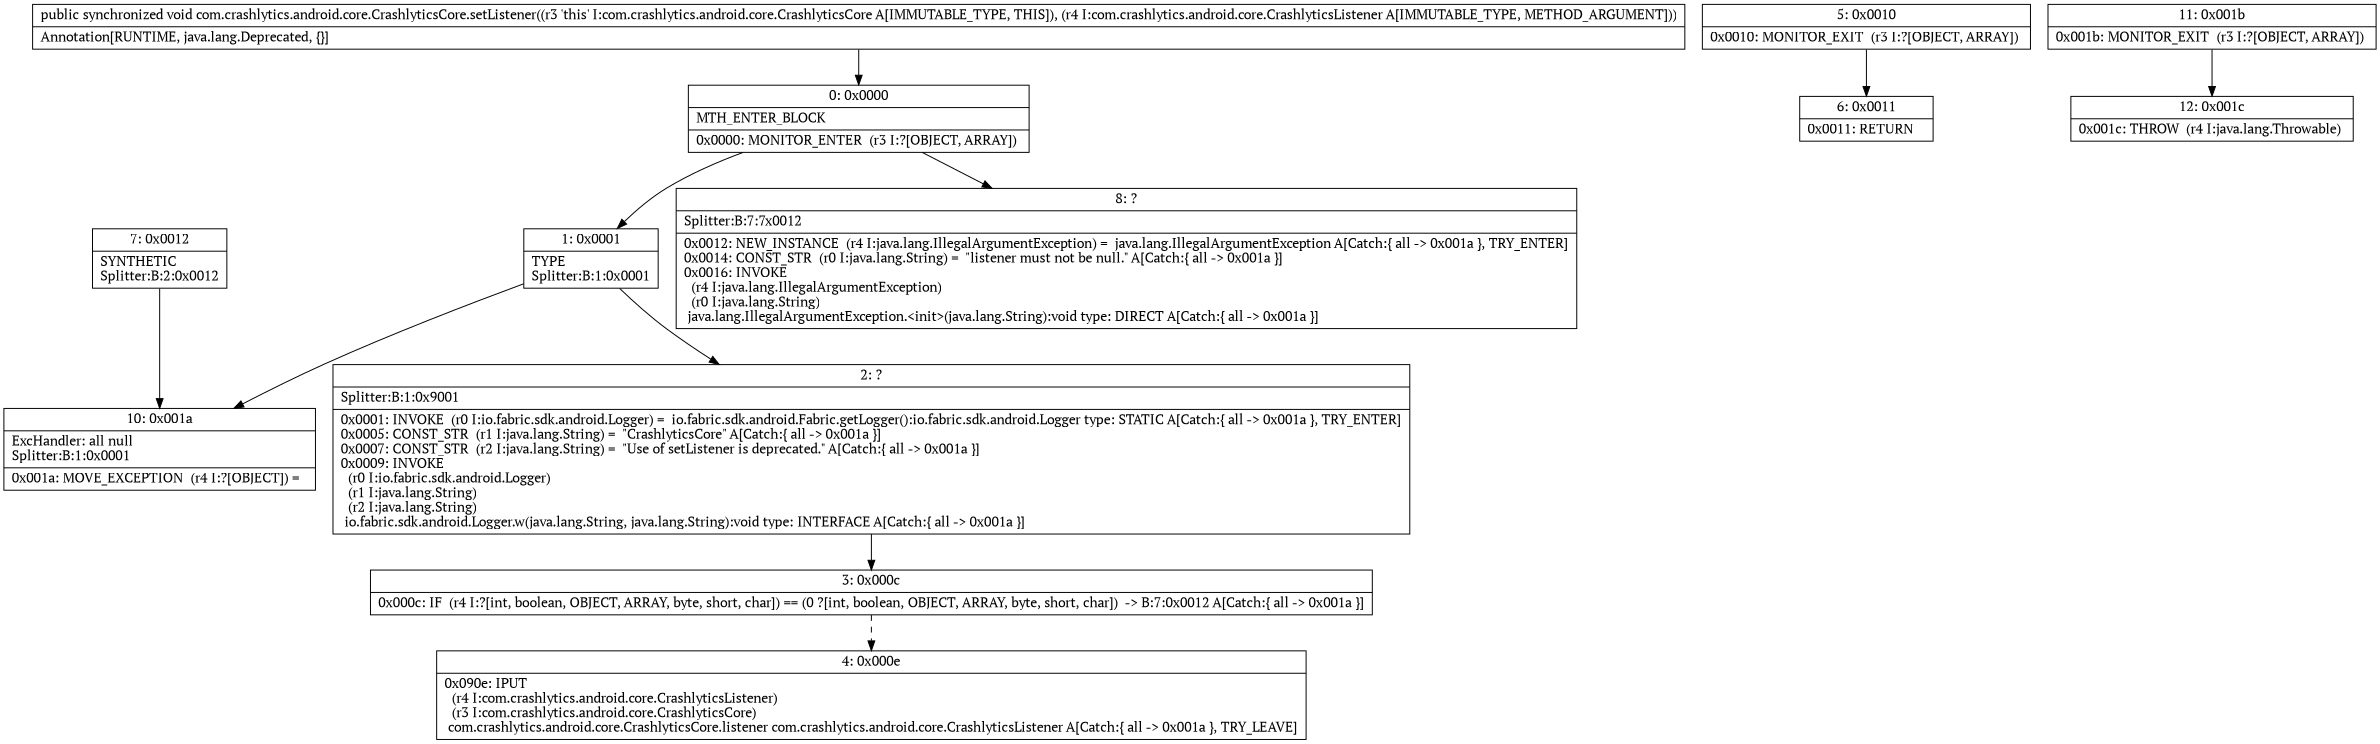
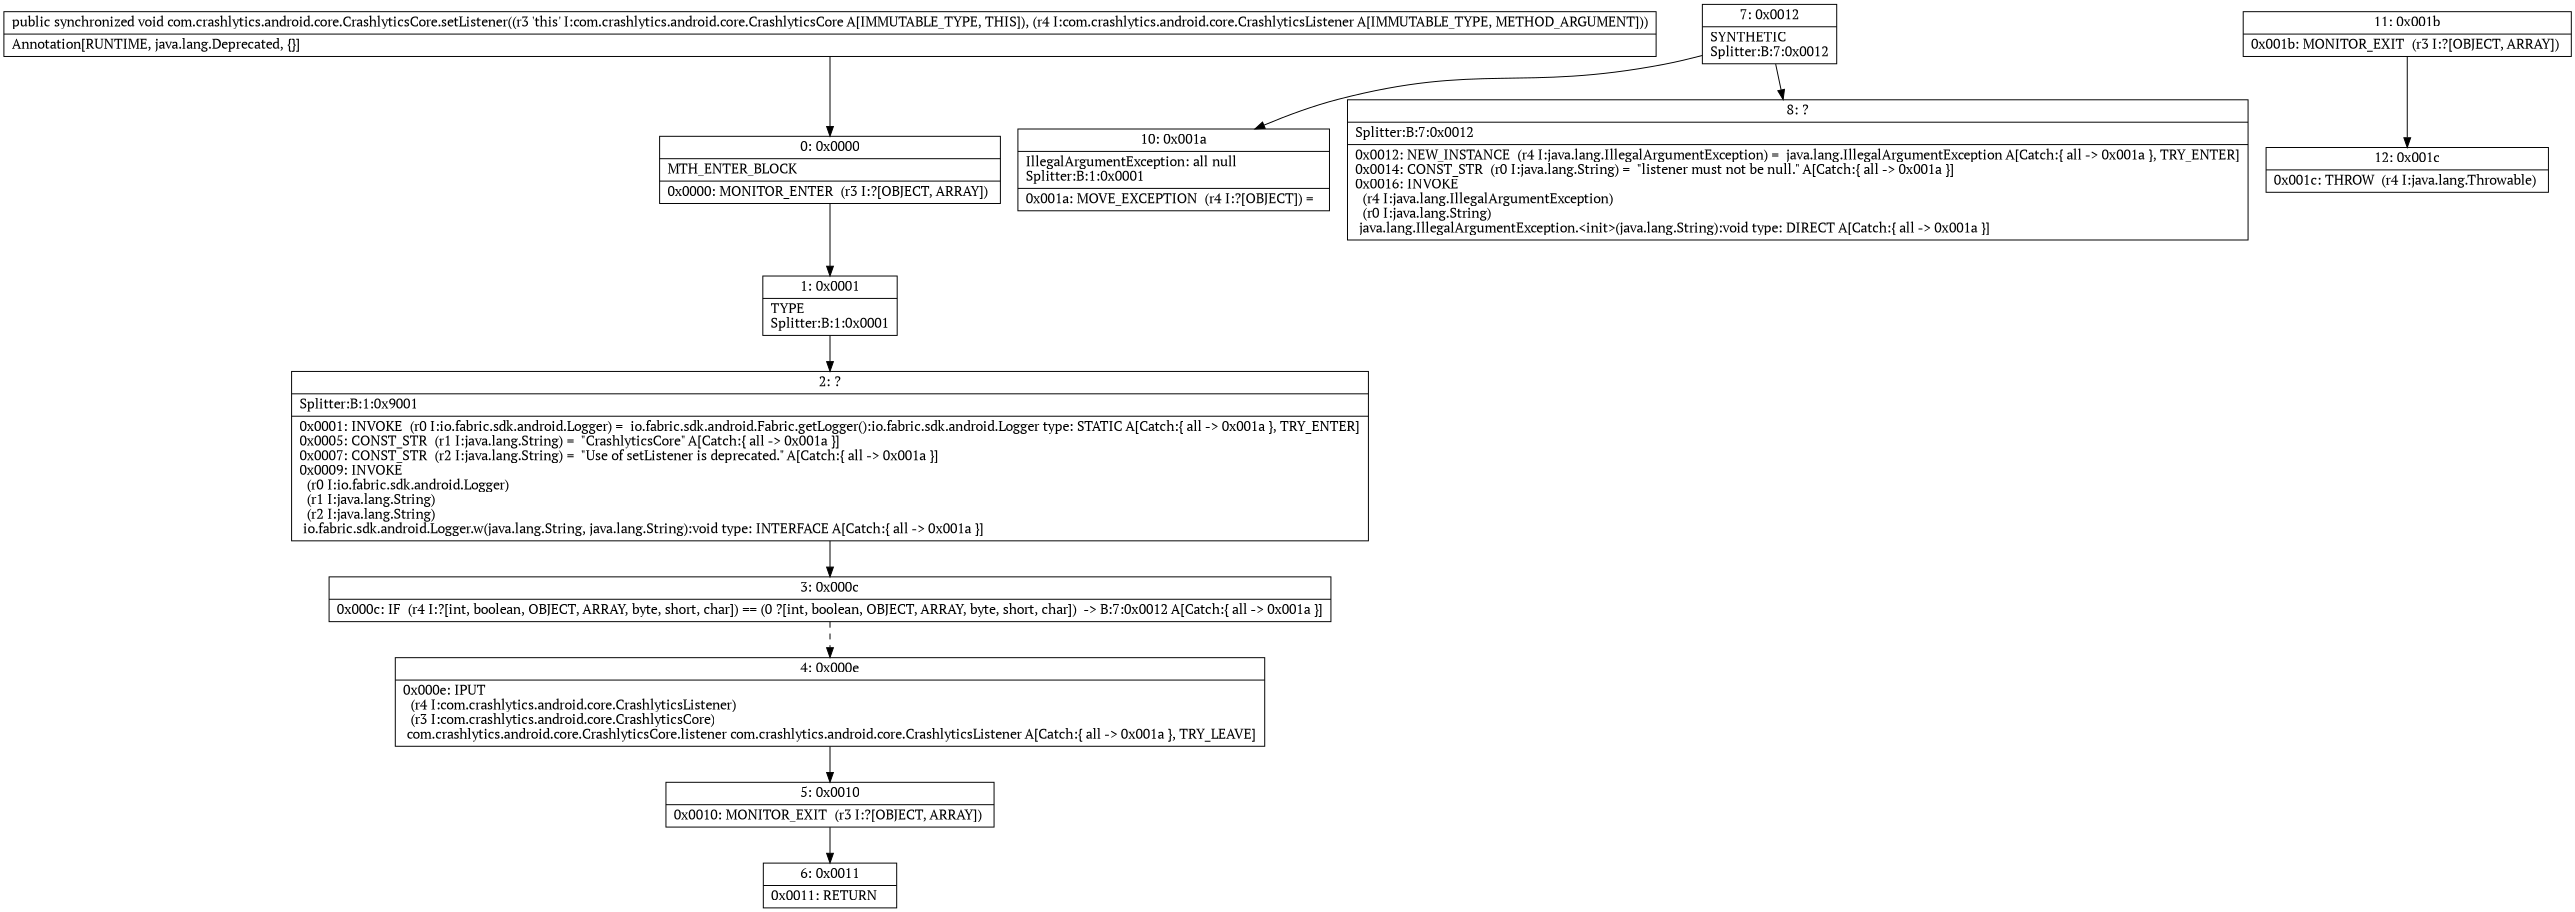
(953, 168) -> (1778, 77)
(743, 221) -> (1415, 133)
(160, 277) -> (1770, 52)
(381, 340) -> none
(73, 442) -> (1131, 162)
(490, 684) -> (448, 691)
none -> (830, 759)
